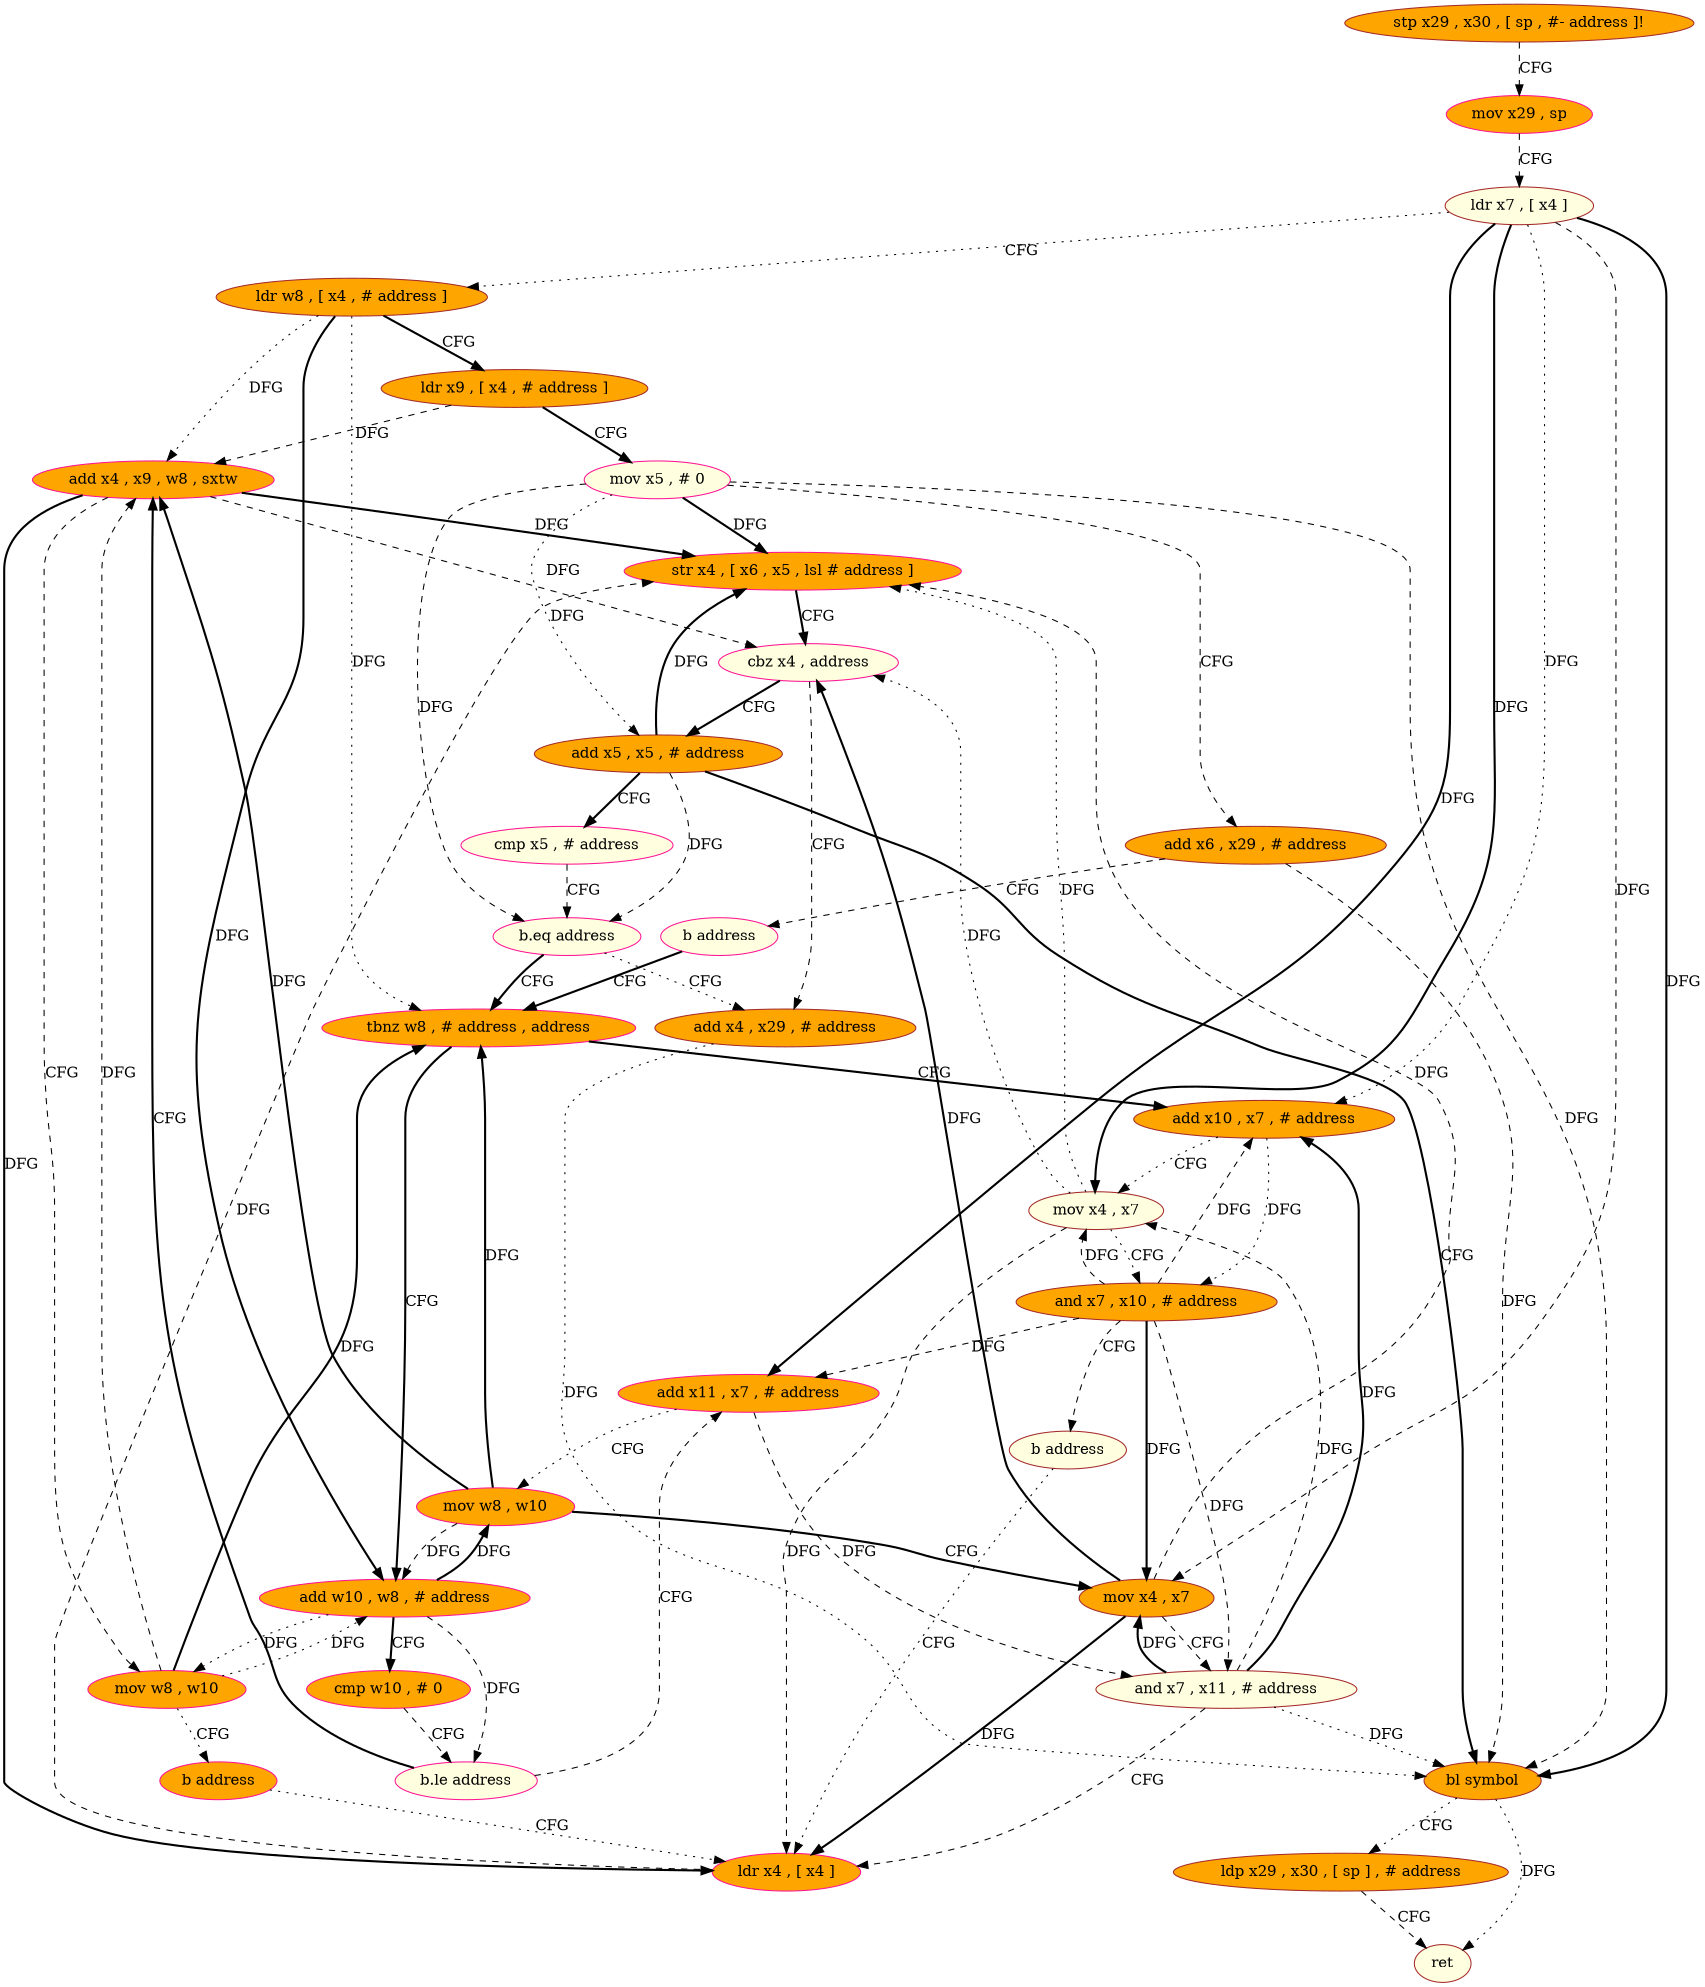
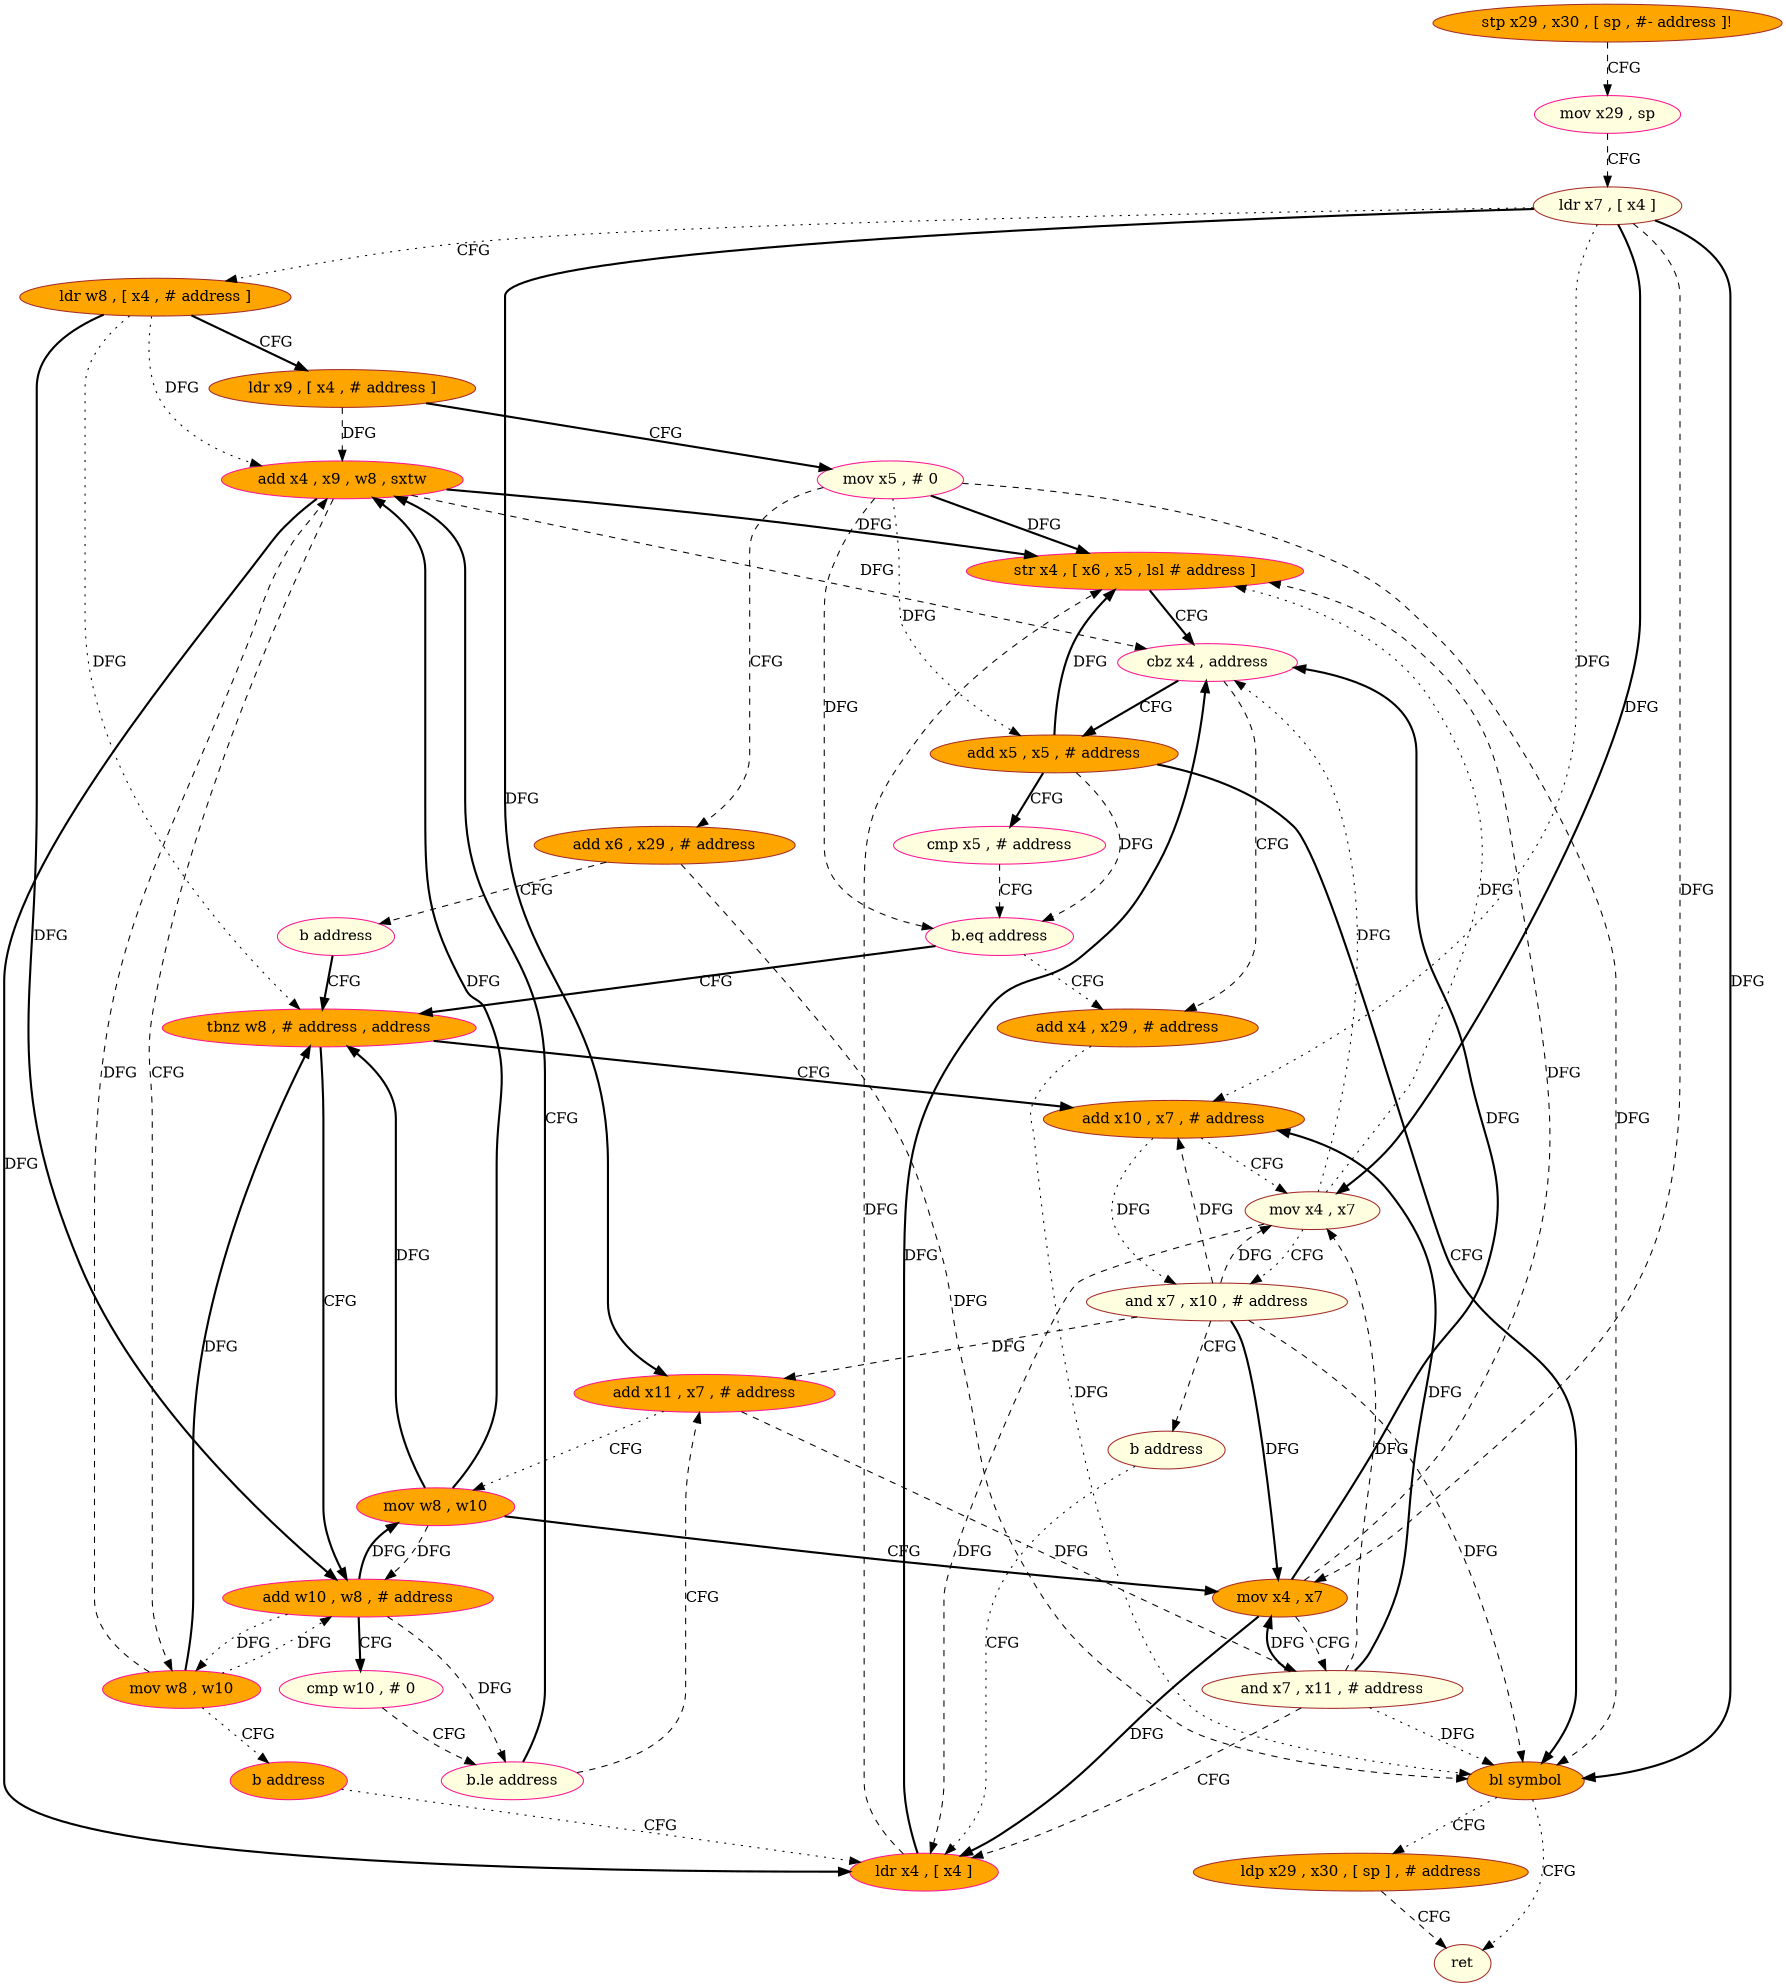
(1519, 114) -> (1608, 114)
none -> (905, 1217)
(1147, 1302) -> (1217, 1302)
(1199, 1480) -> (1430, 1490)
(388, 1689) -> (361, 1689)
(1539, 1872) -> (1559, 1872)
